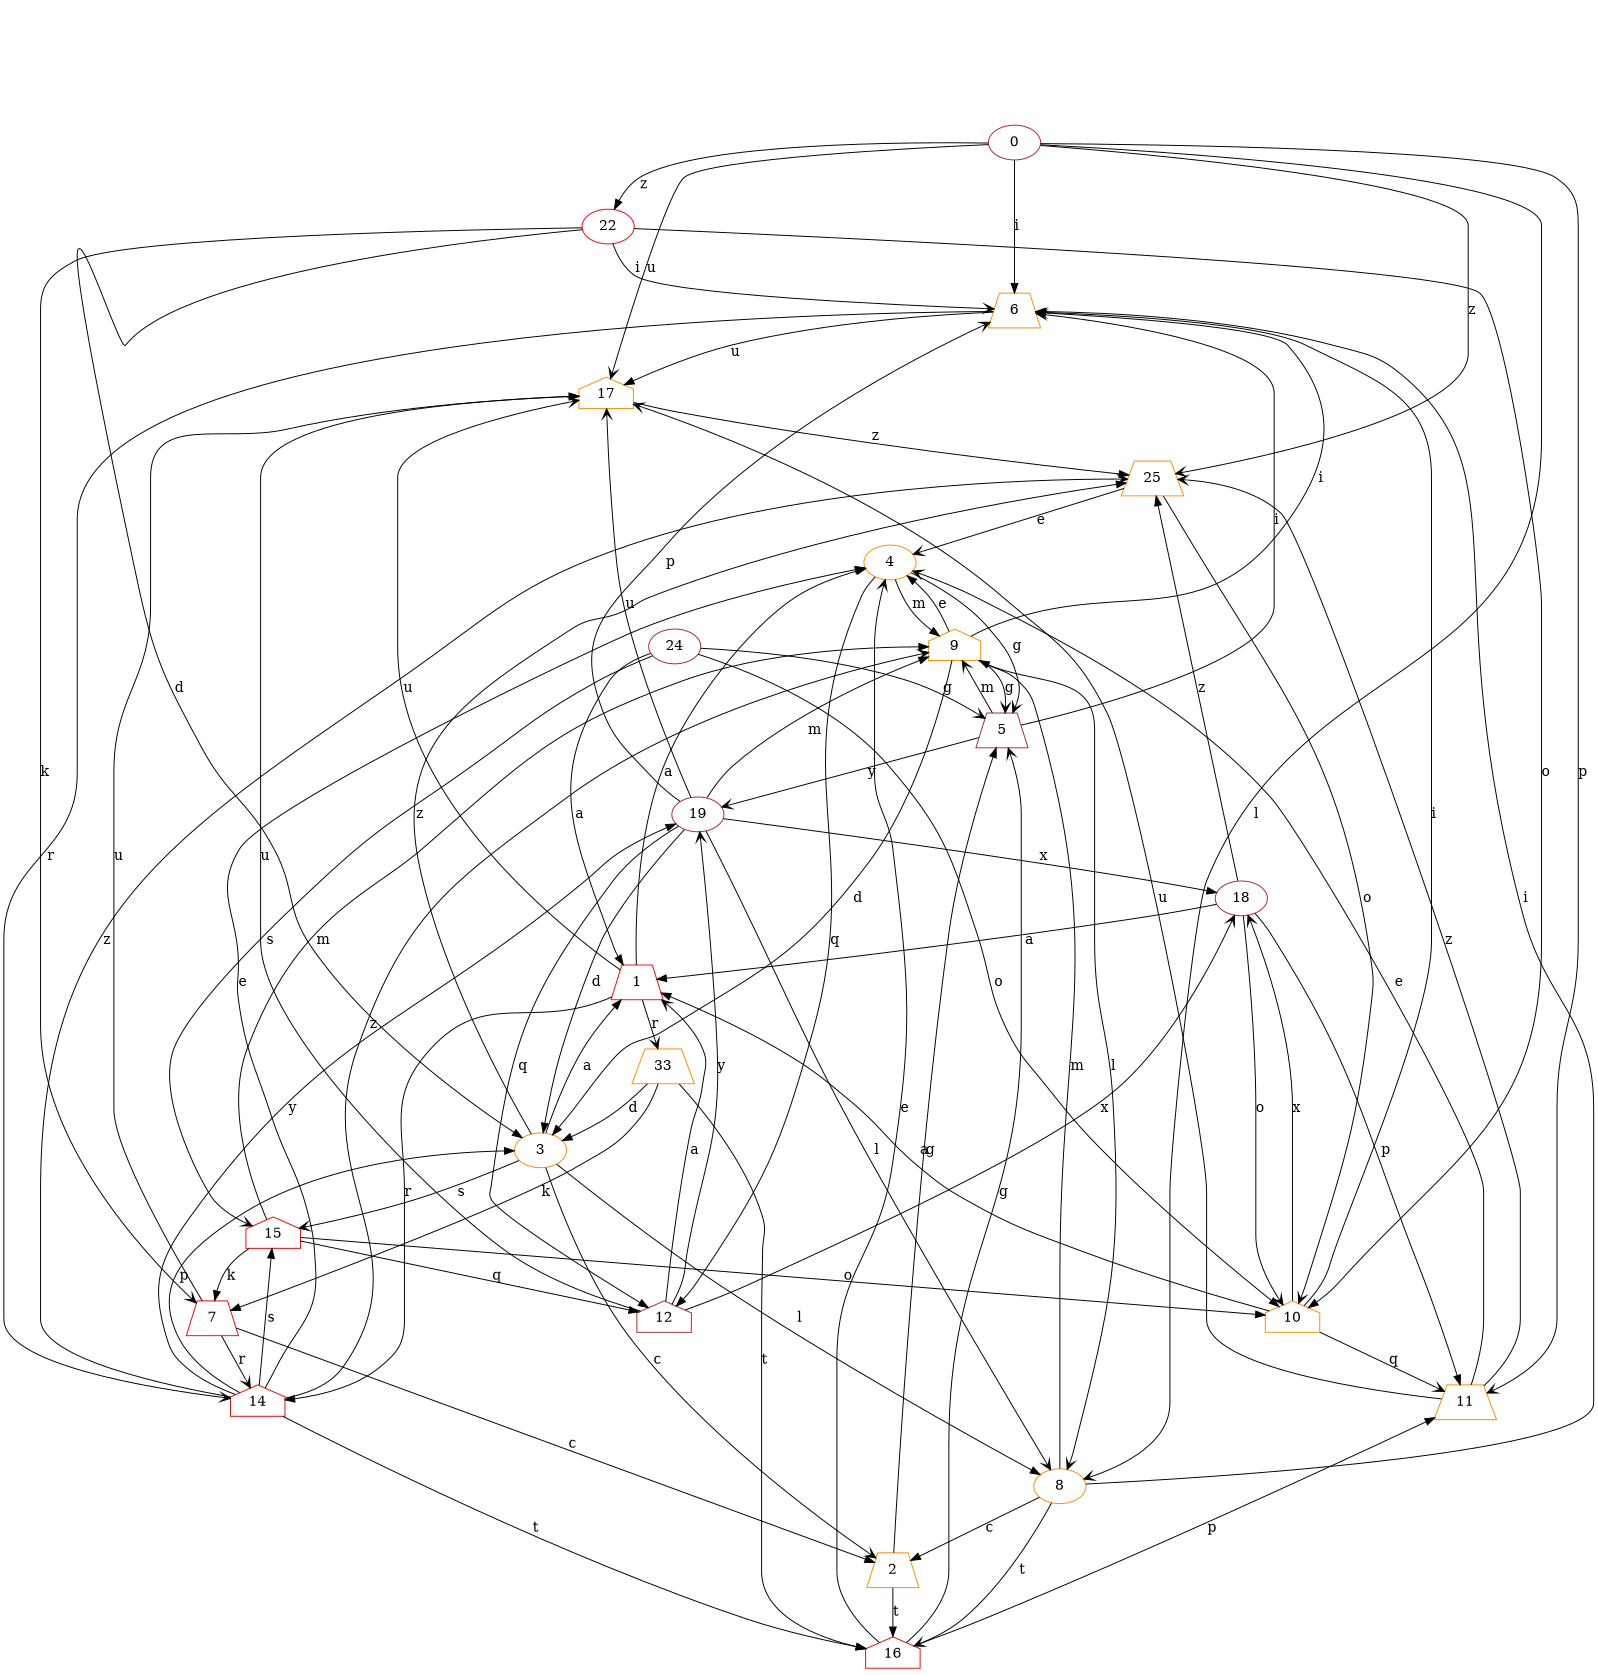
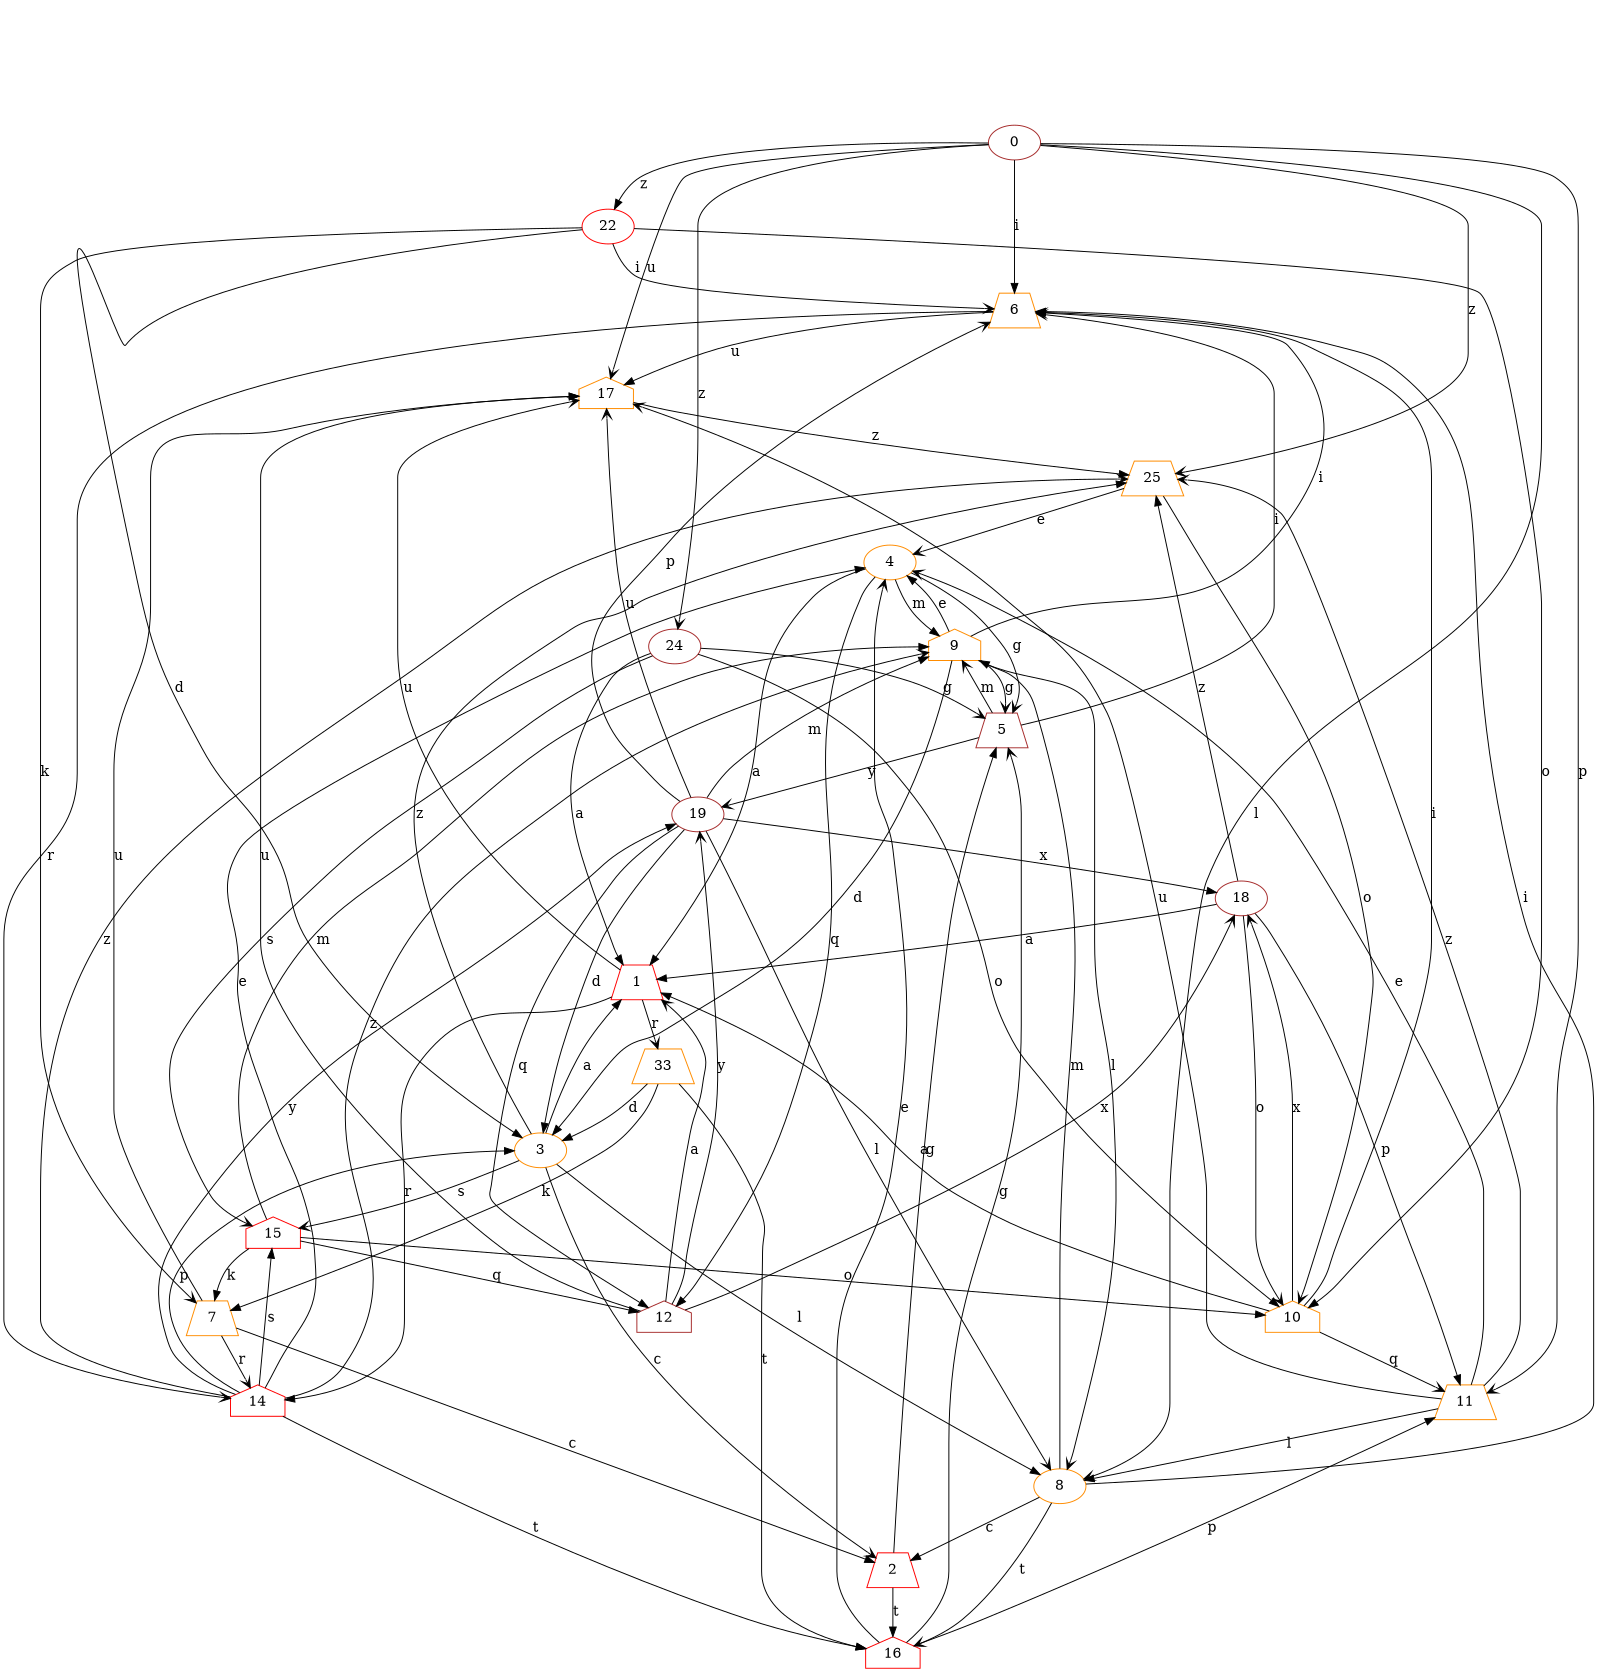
none -> (698, 266)
(687, 719) -> (753, 763)
(212, 1318) -> (212, 1318)
none -> (1266, 1444)
(893, 1570) -> (893, 1570)
